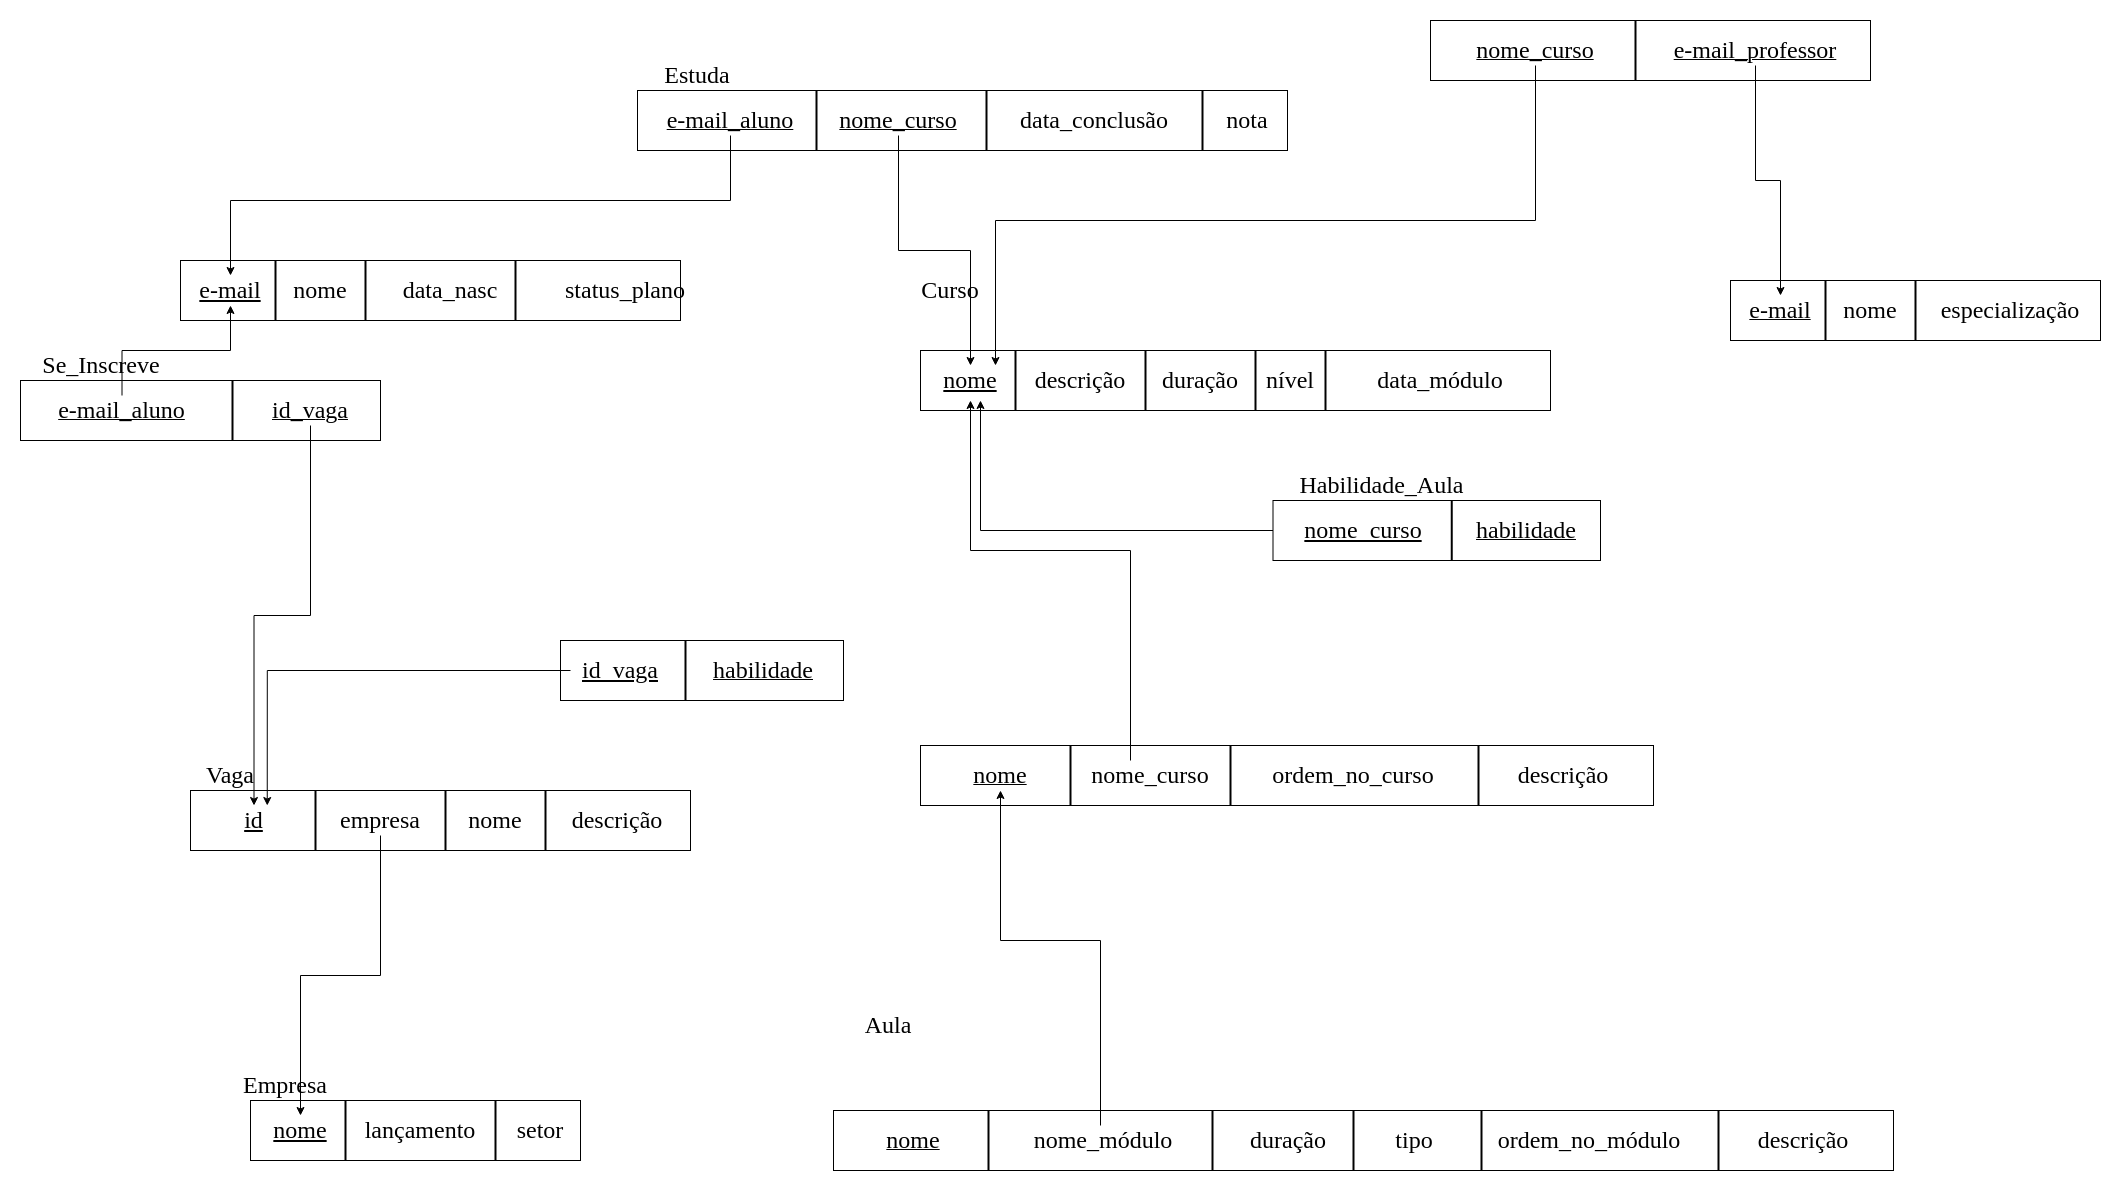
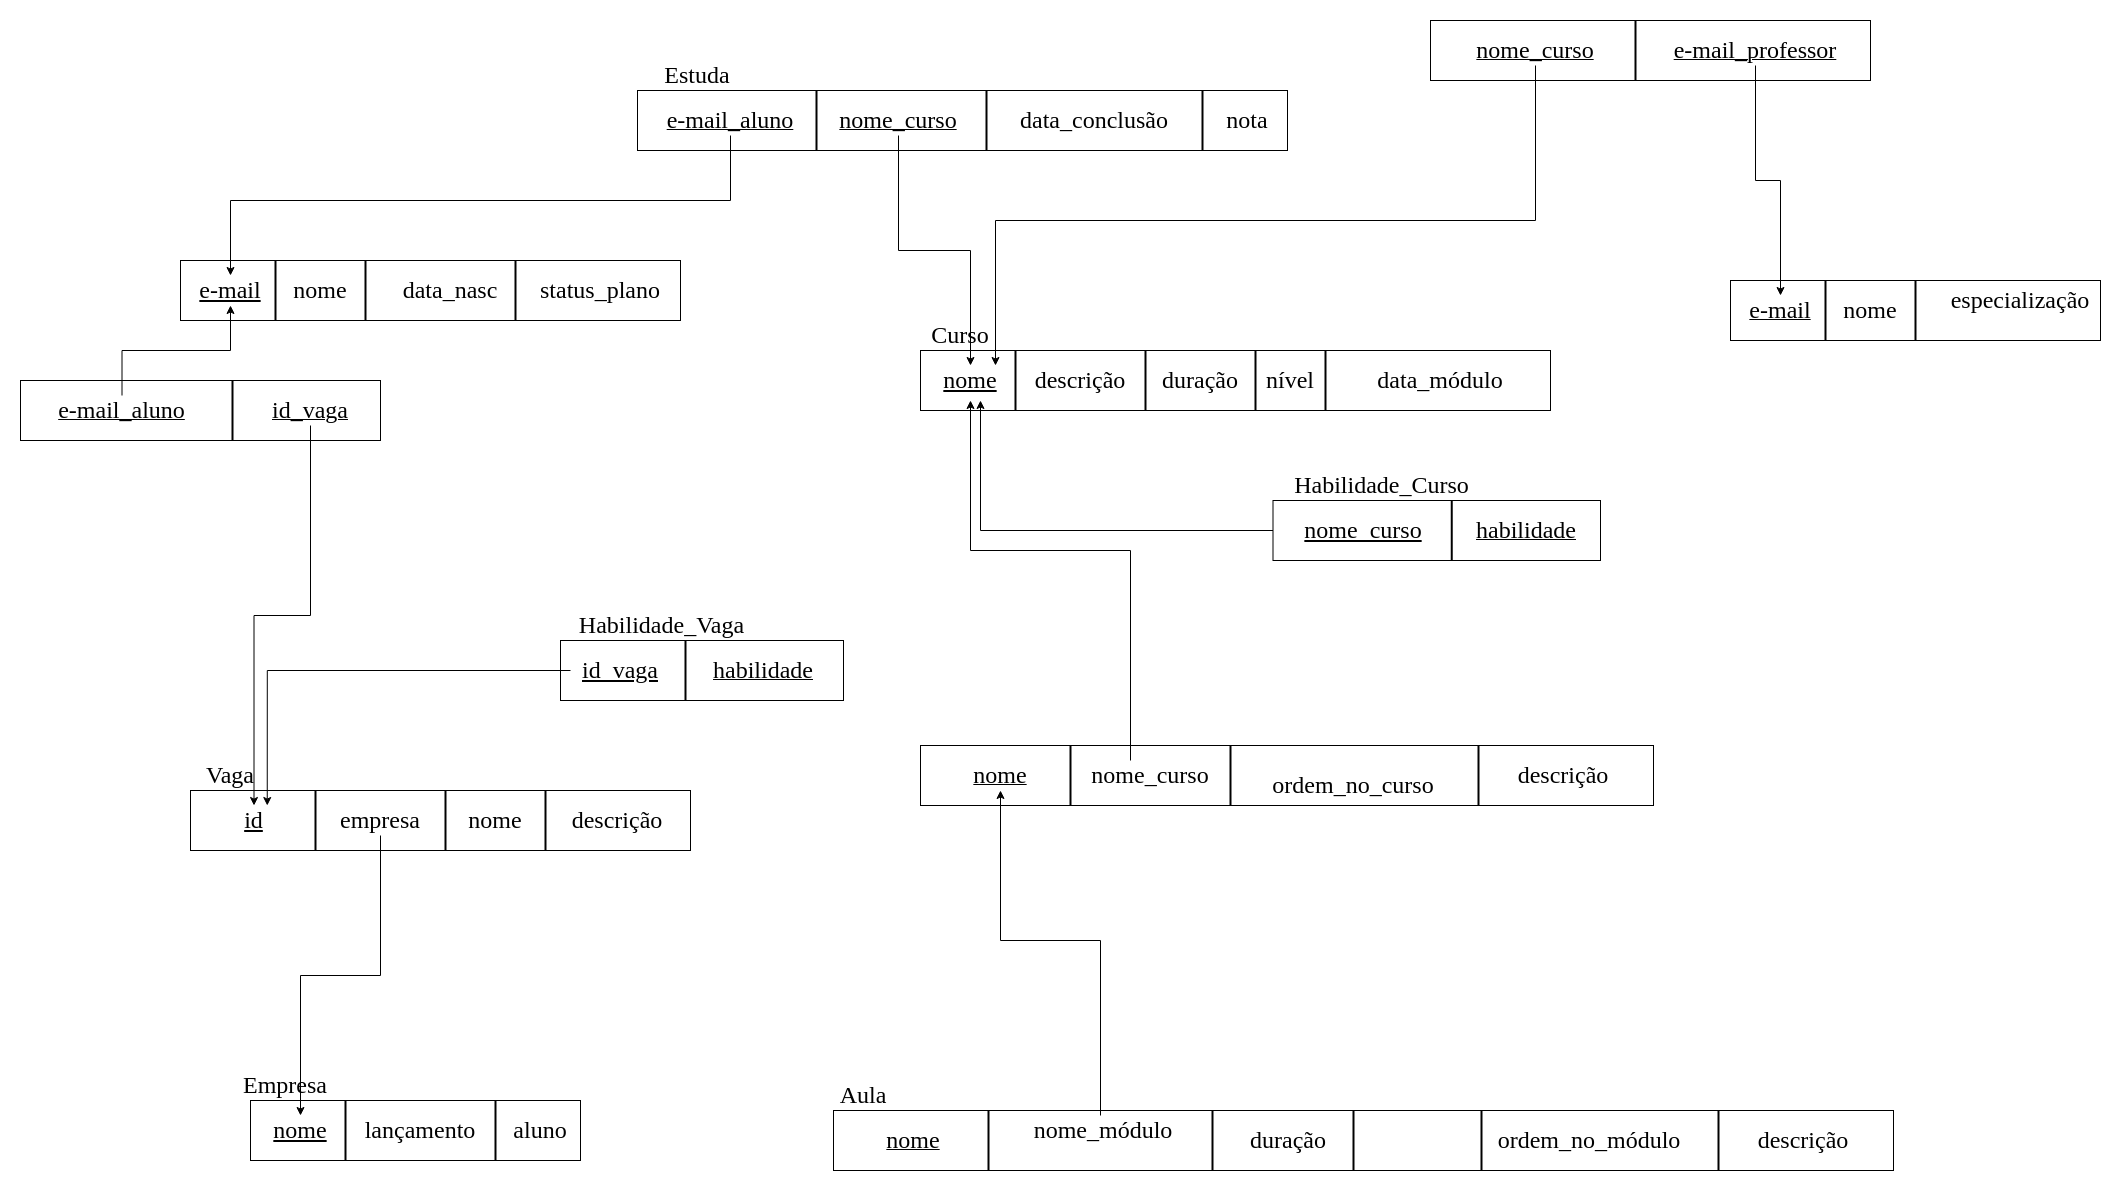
(626, 291) -> (601, 291)
(951, 291) -> (961, 336)
(2011, 311) -> (2021, 301)
(102, 366) -> none
(1382, 486) -> (1382, 486)
none -> (662, 626)
(1354, 776) -> (1354, 786)
(889, 1026) -> (864, 1096)
(541, 1131) -> (541, 1131)
(1104, 1141) -> (1104, 1131)
(1415, 1141) -> none
